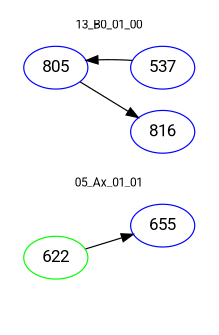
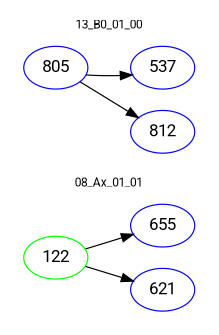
(115, 60) -> (103, 76)
(163, 132) -> (163, 132)
(109, 183) -> (109, 183)
(56, 258) -> (56, 258)
none -> (163, 290)
